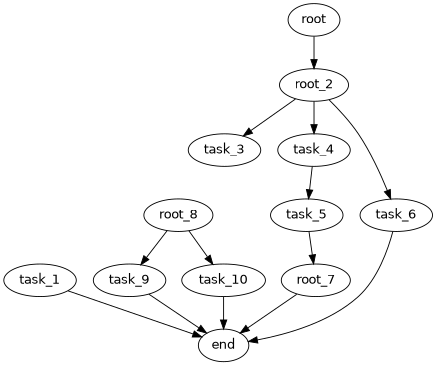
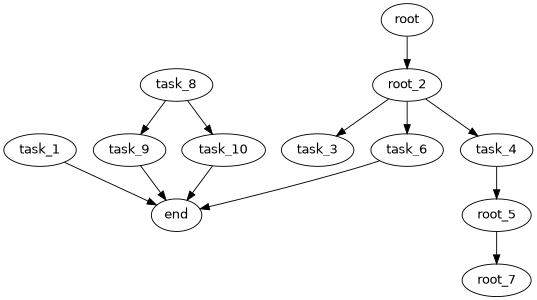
(178, 215) -> (177, 85)
(307, 215) -> (497, 215)
(272, 311) -> none
